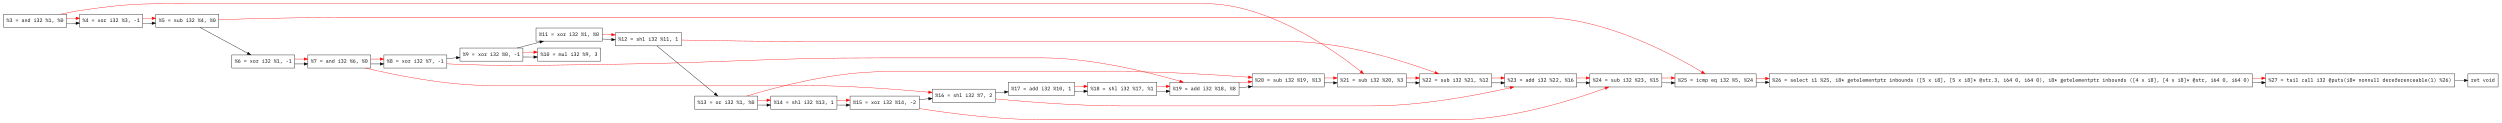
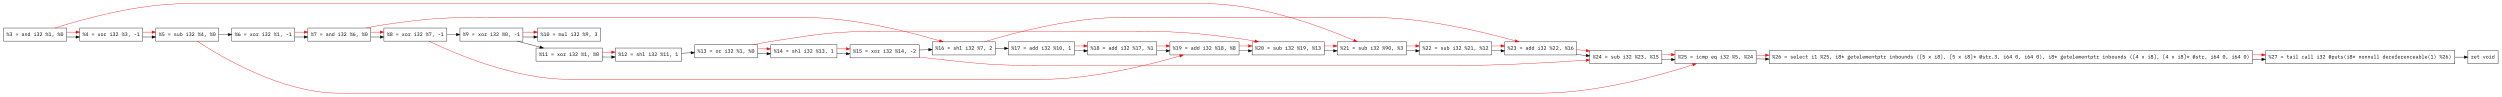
(1060, 41) -> none
(1372, 80) -> (1372, 48)
(1122, 89) -> (1122, 48)
